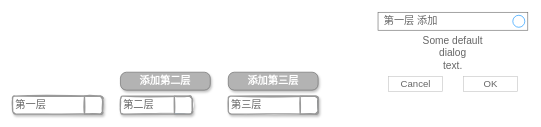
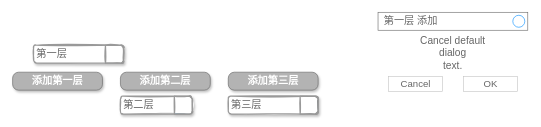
(453, 54) -> (453, 54)
none -> (57, 81)
(57, 105) -> (78, 54)
